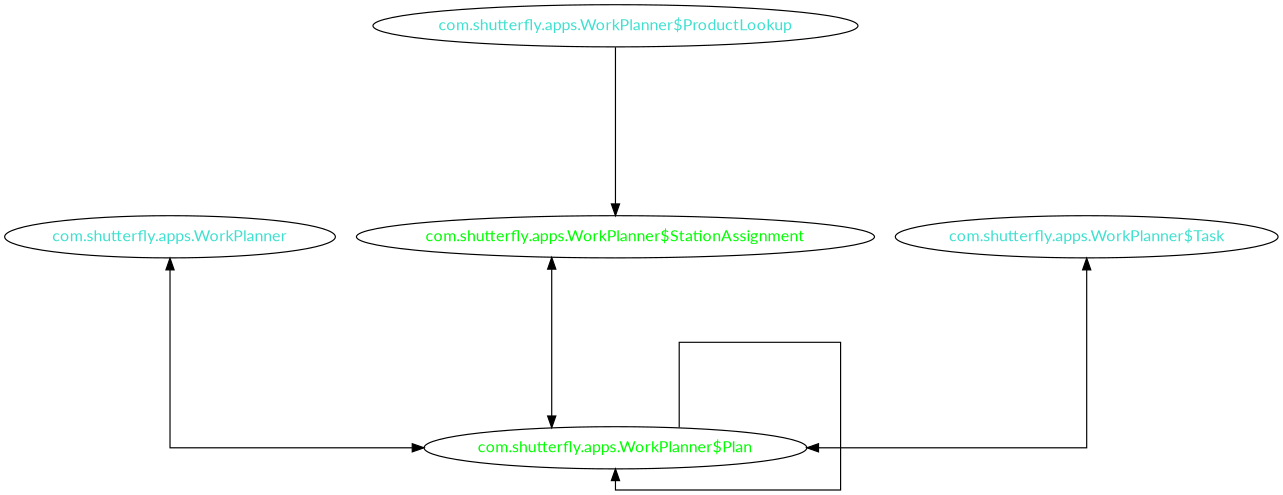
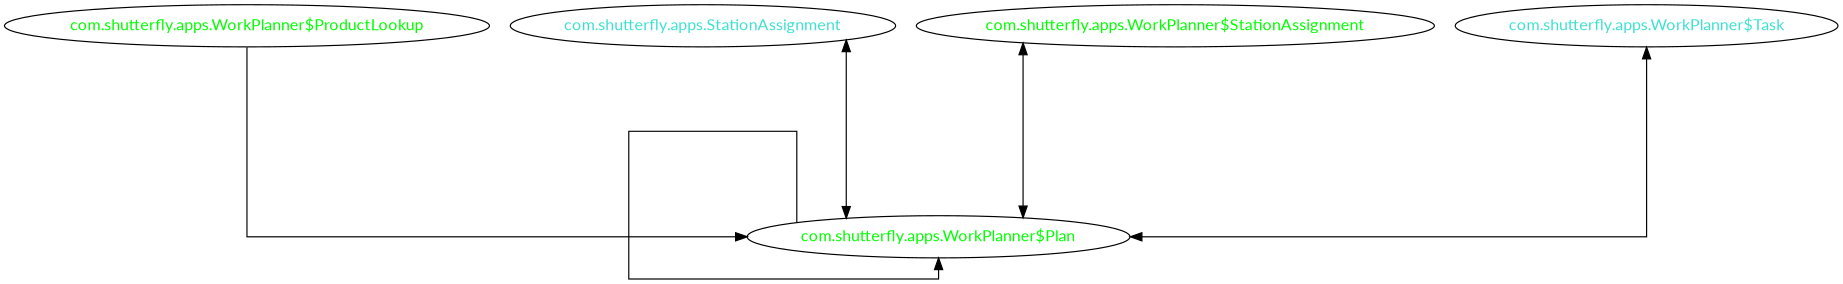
(615, 26) -> (247, 26)
(615, 126) -> (396, 237)
(170, 237) -> (703, 26)
